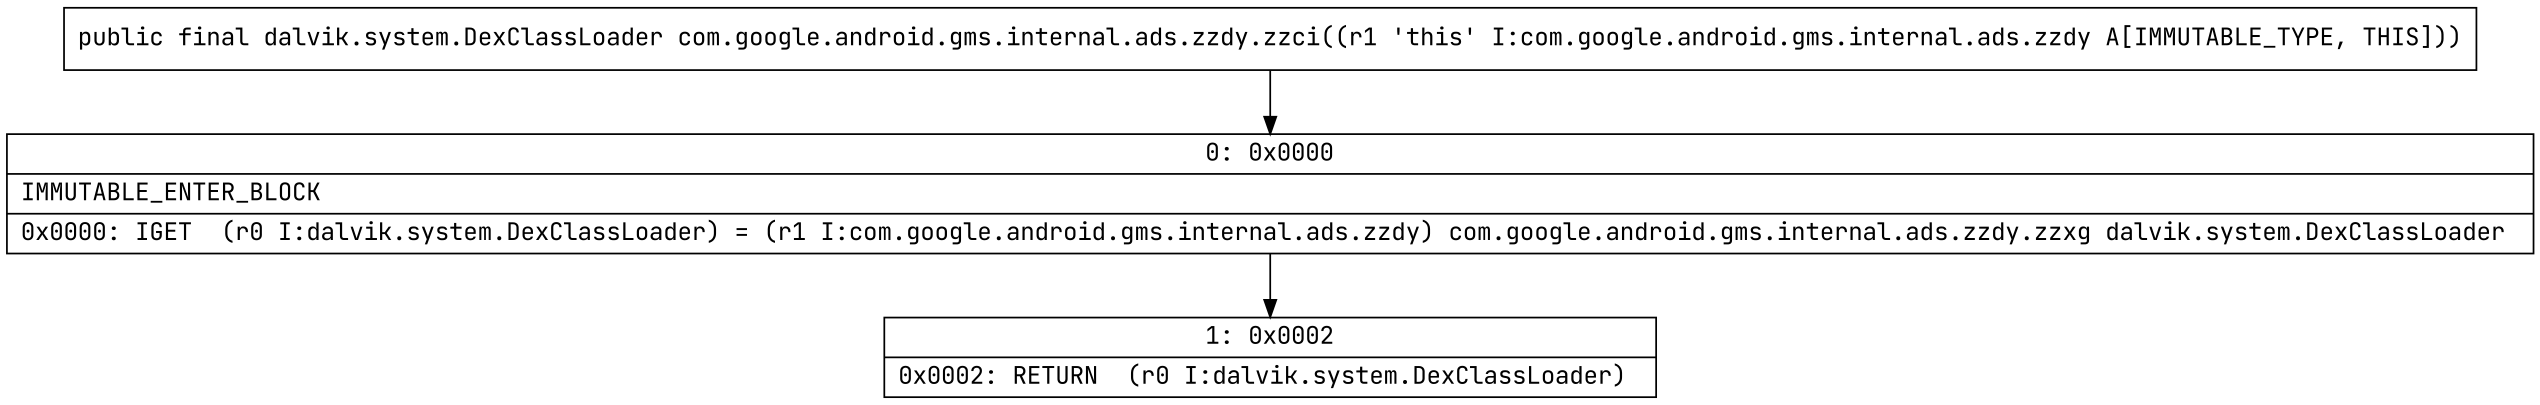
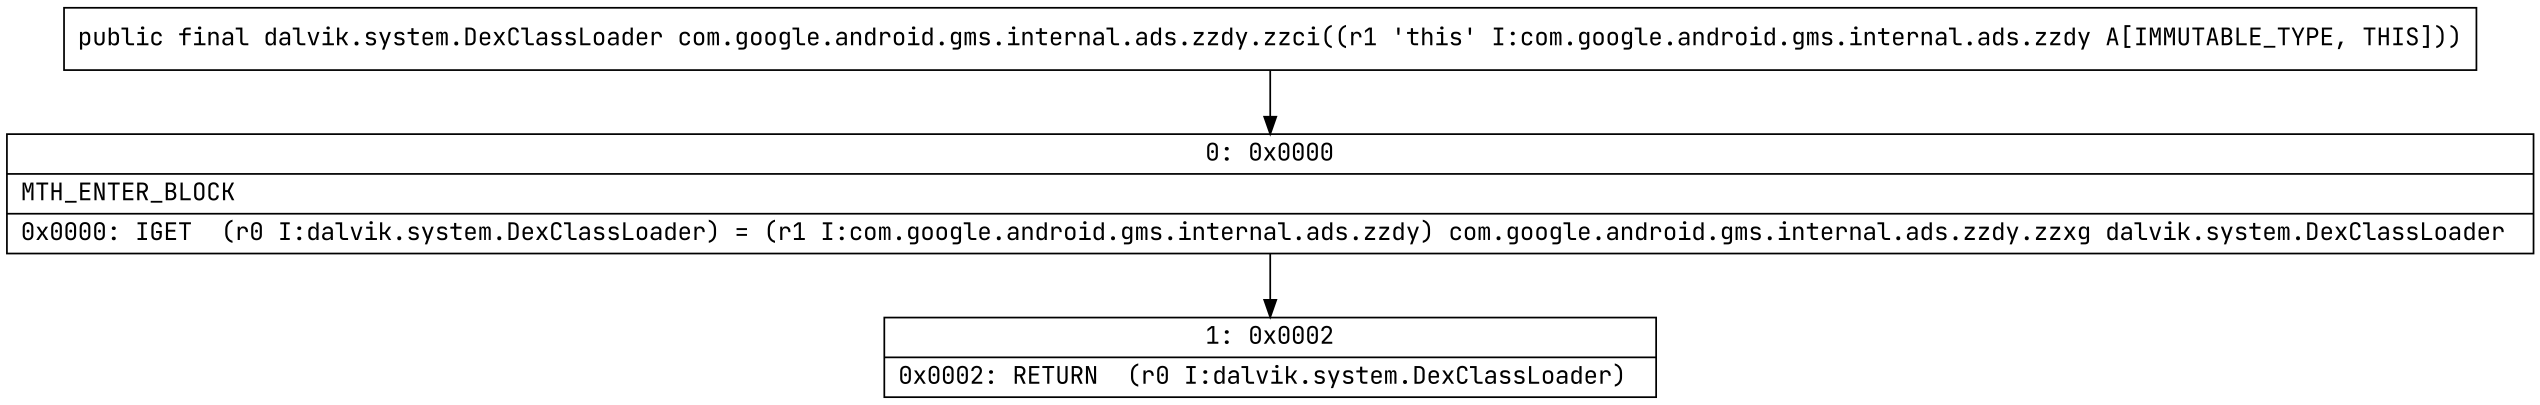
(171, 193) -> (128, 193)
